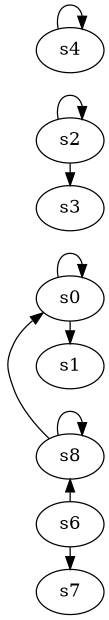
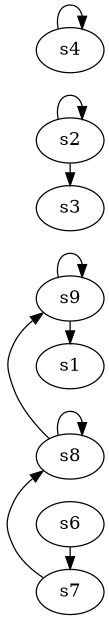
(70, 298) -> (70, 298)
(70, 497) -> (8, 531)
